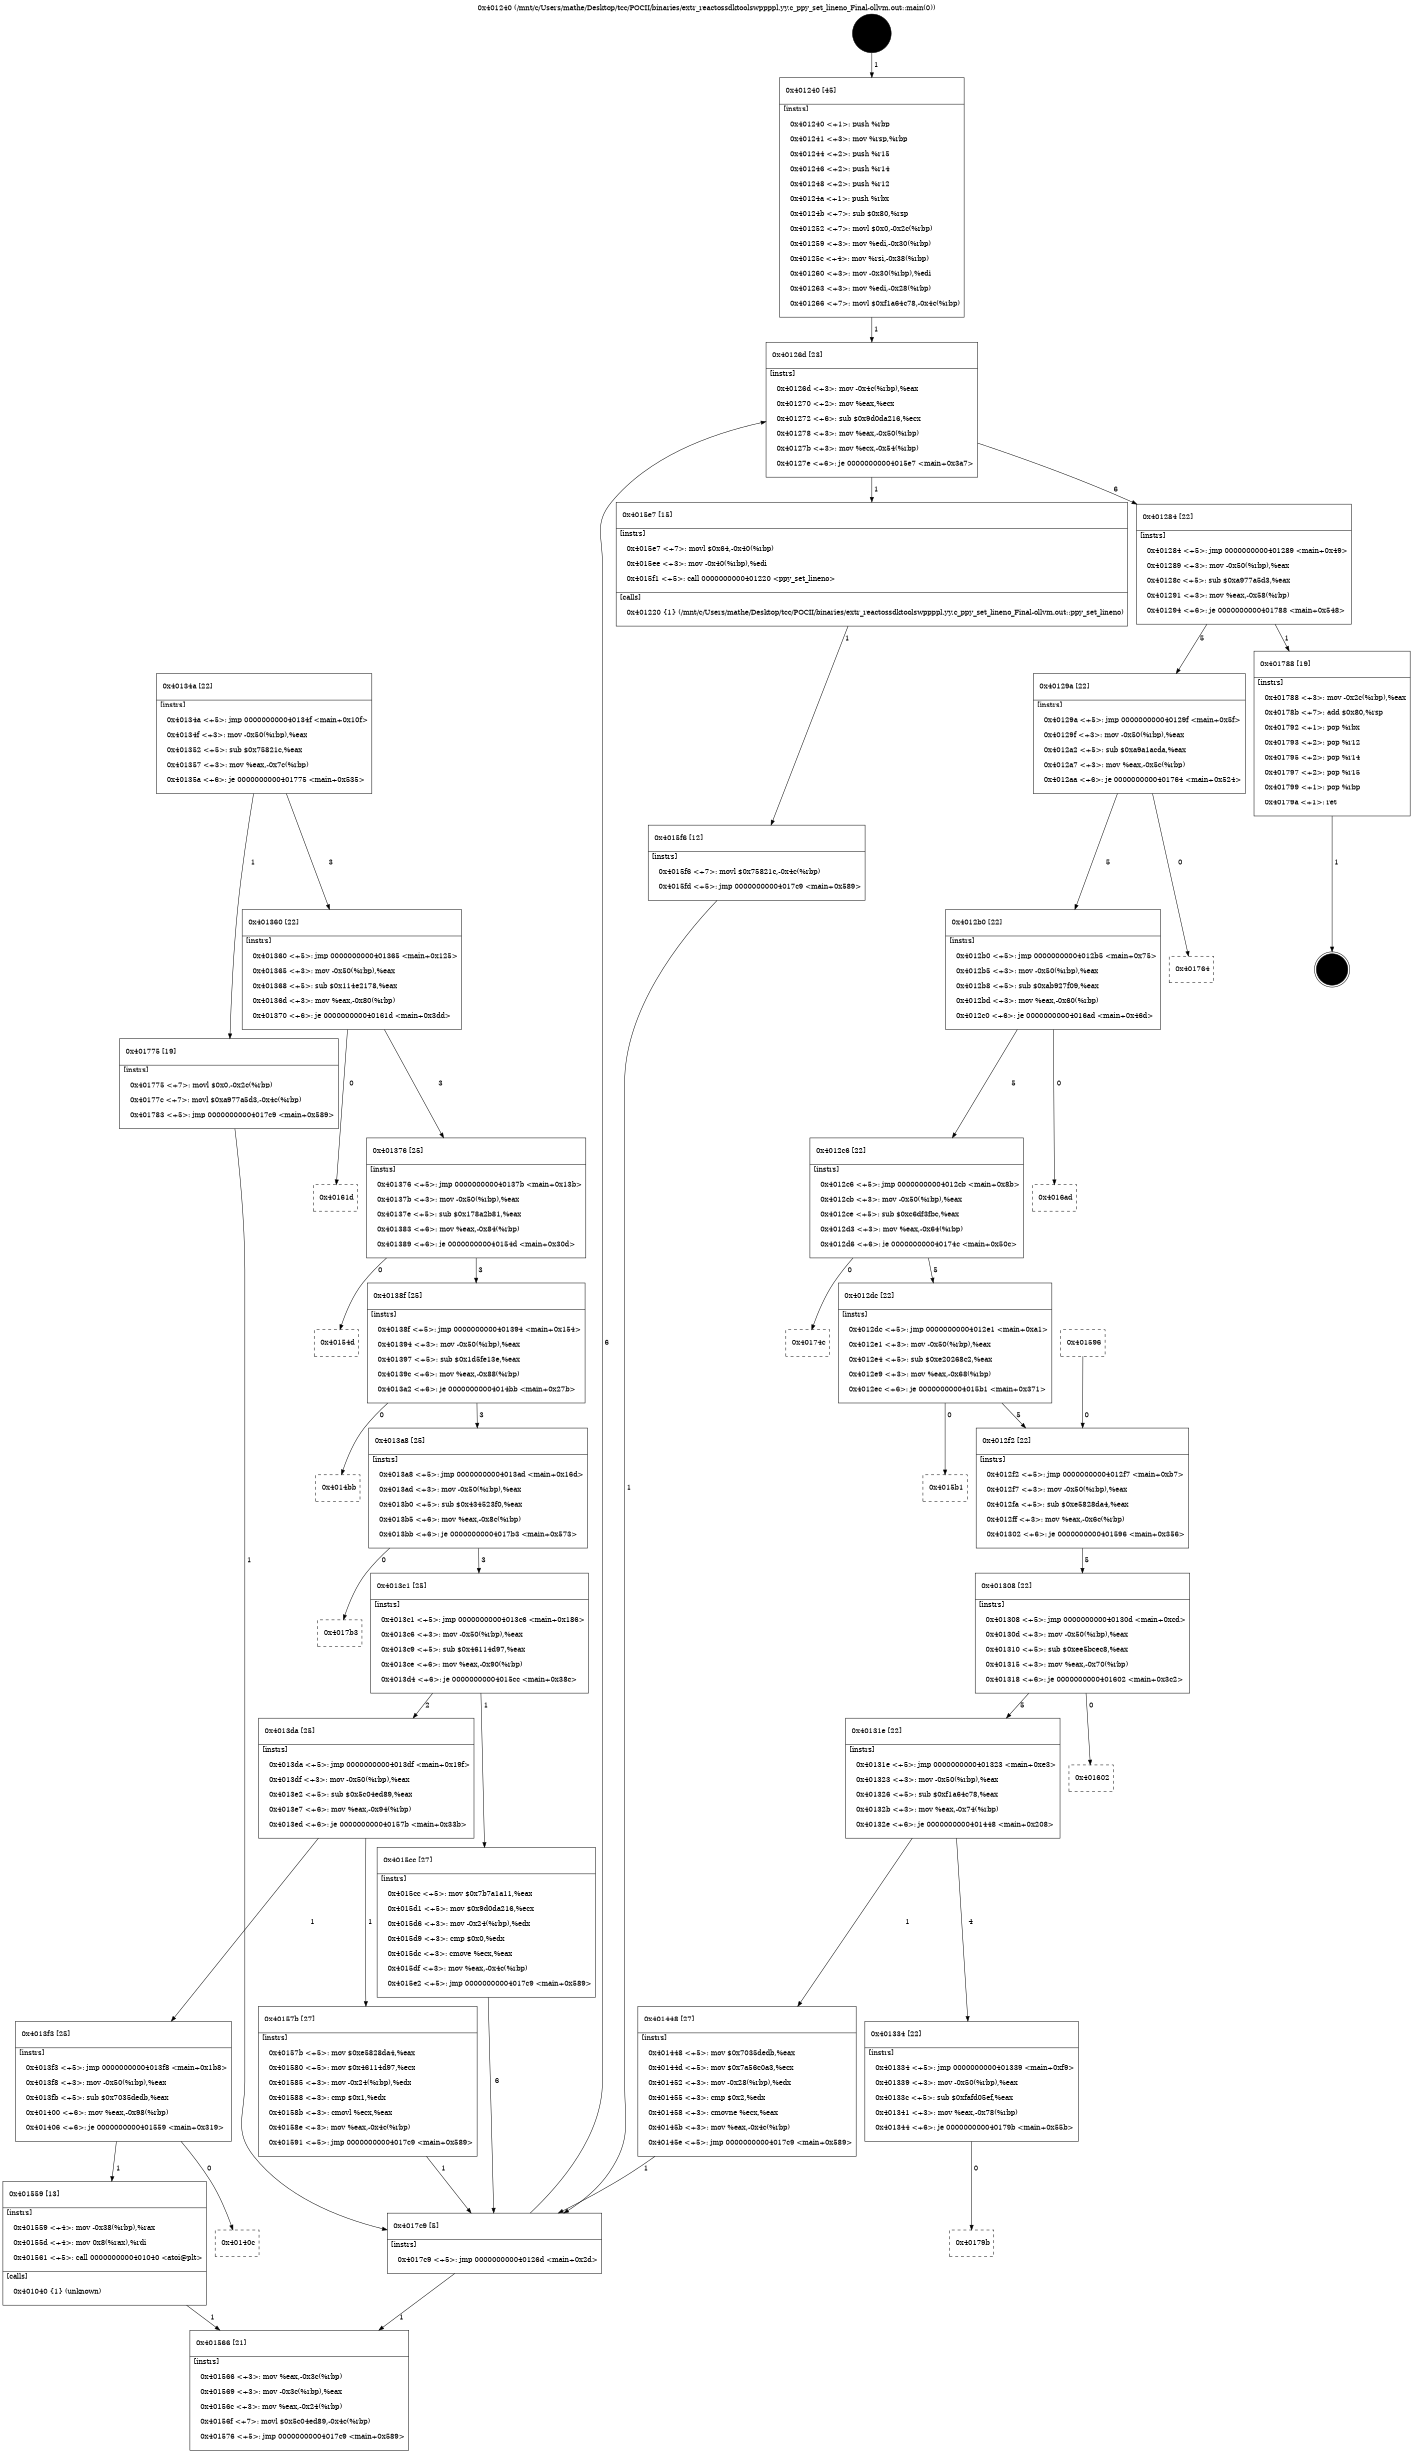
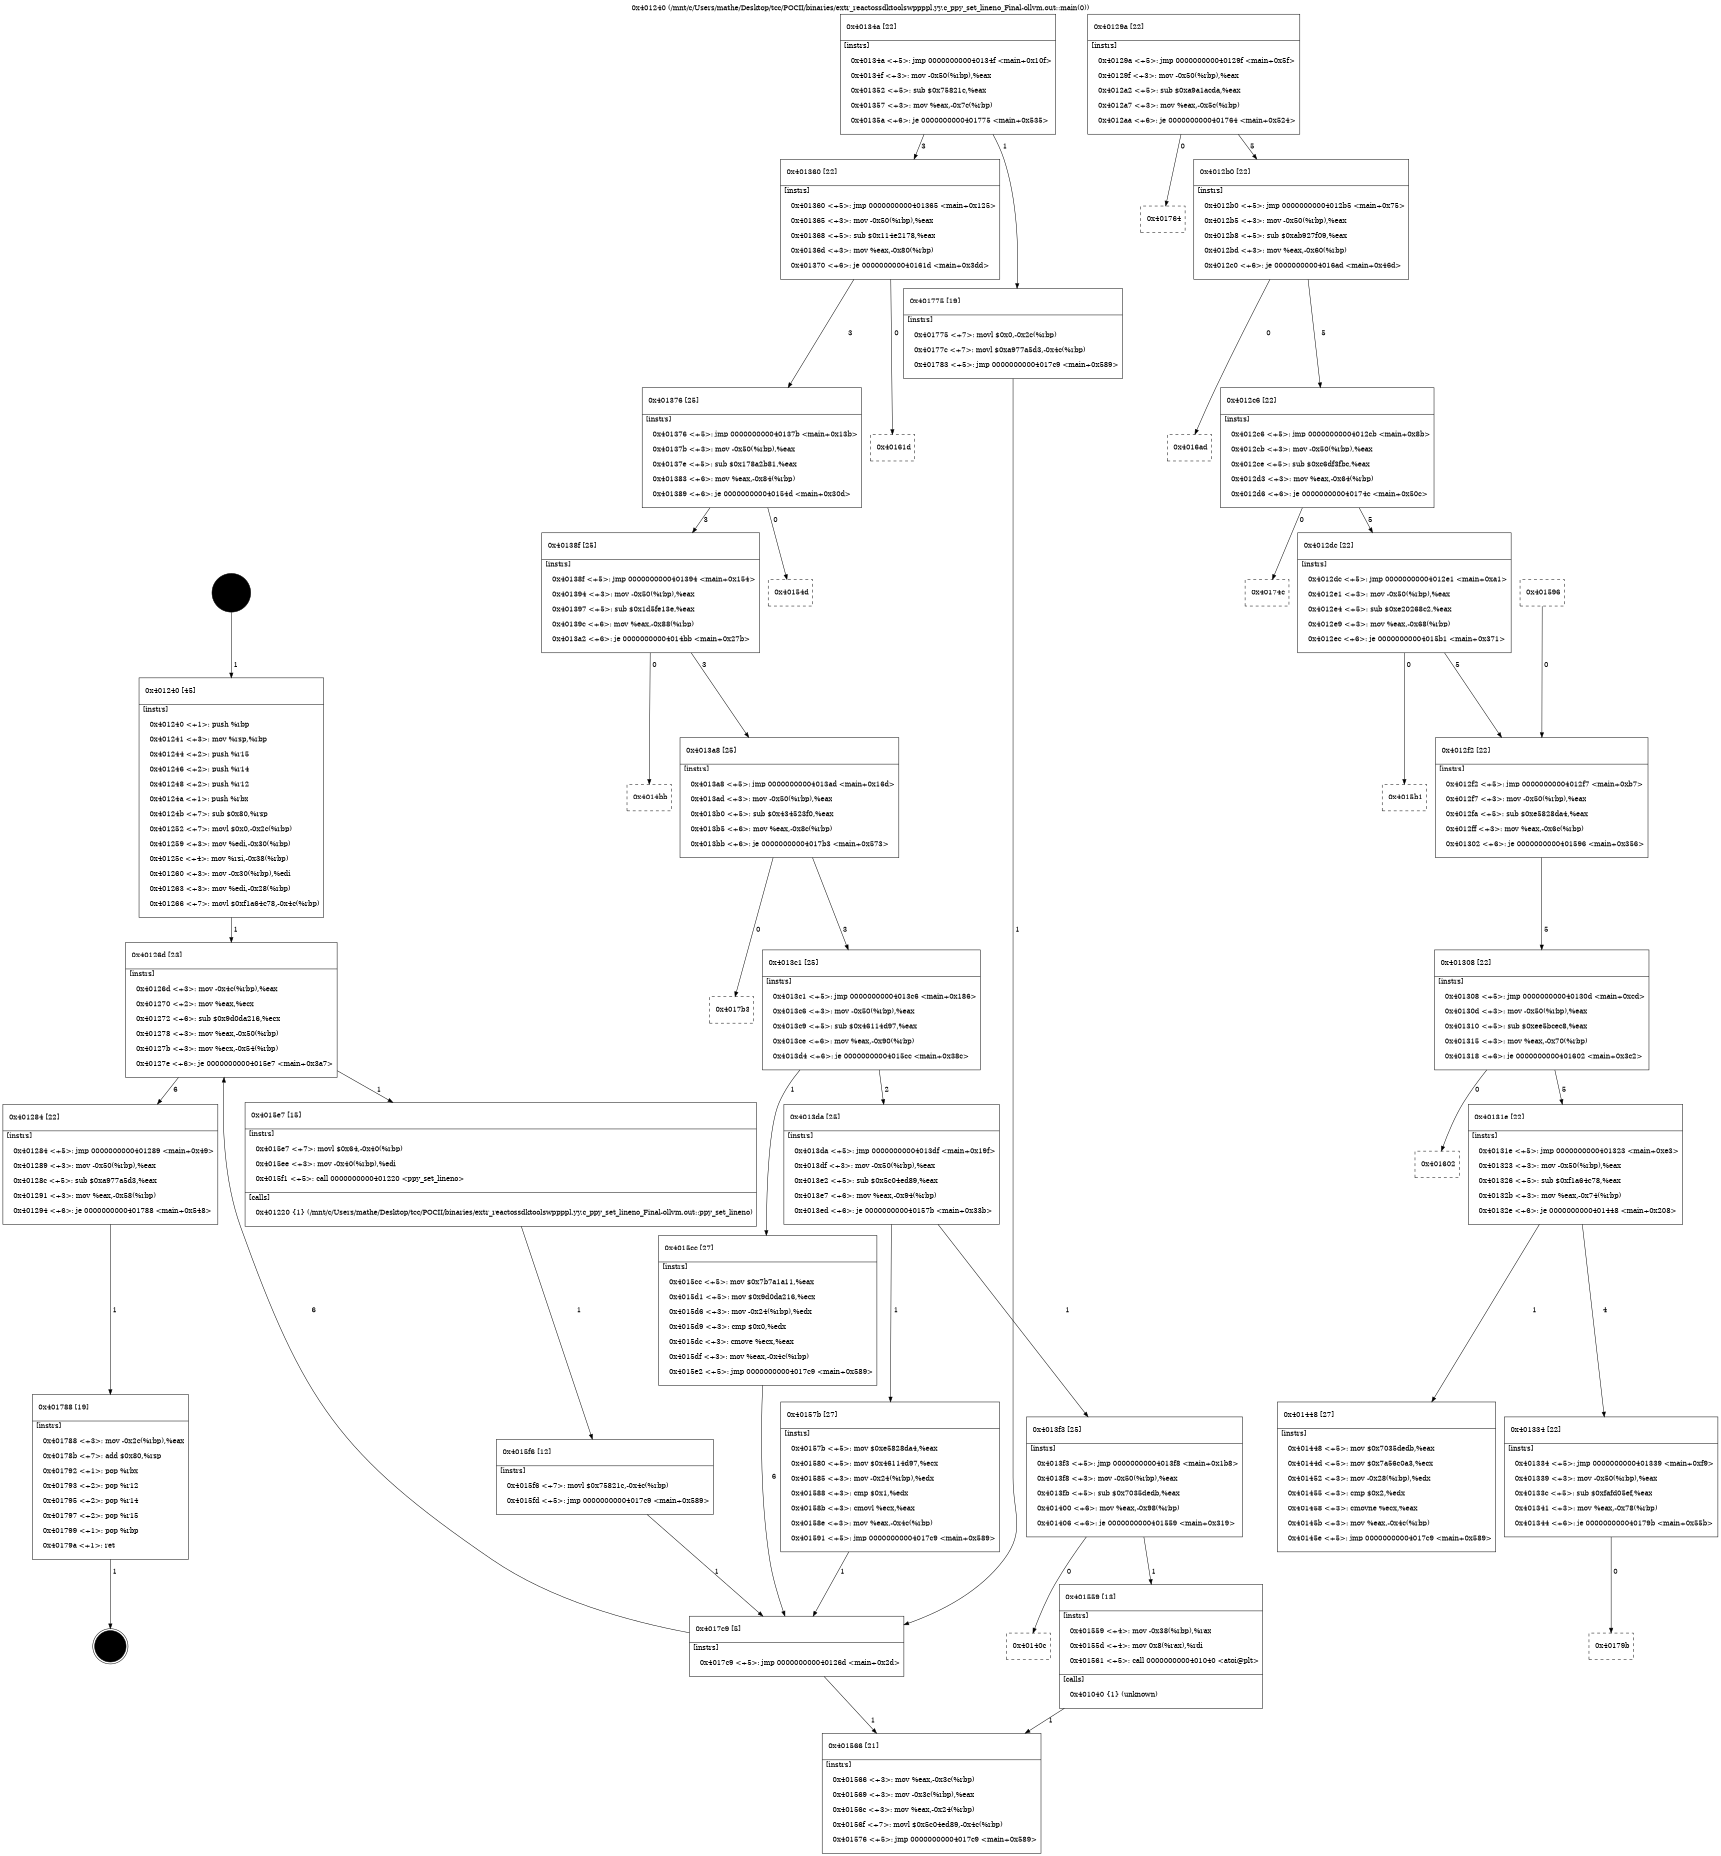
(1193, 647) -> none
(610, 2185) -> none
